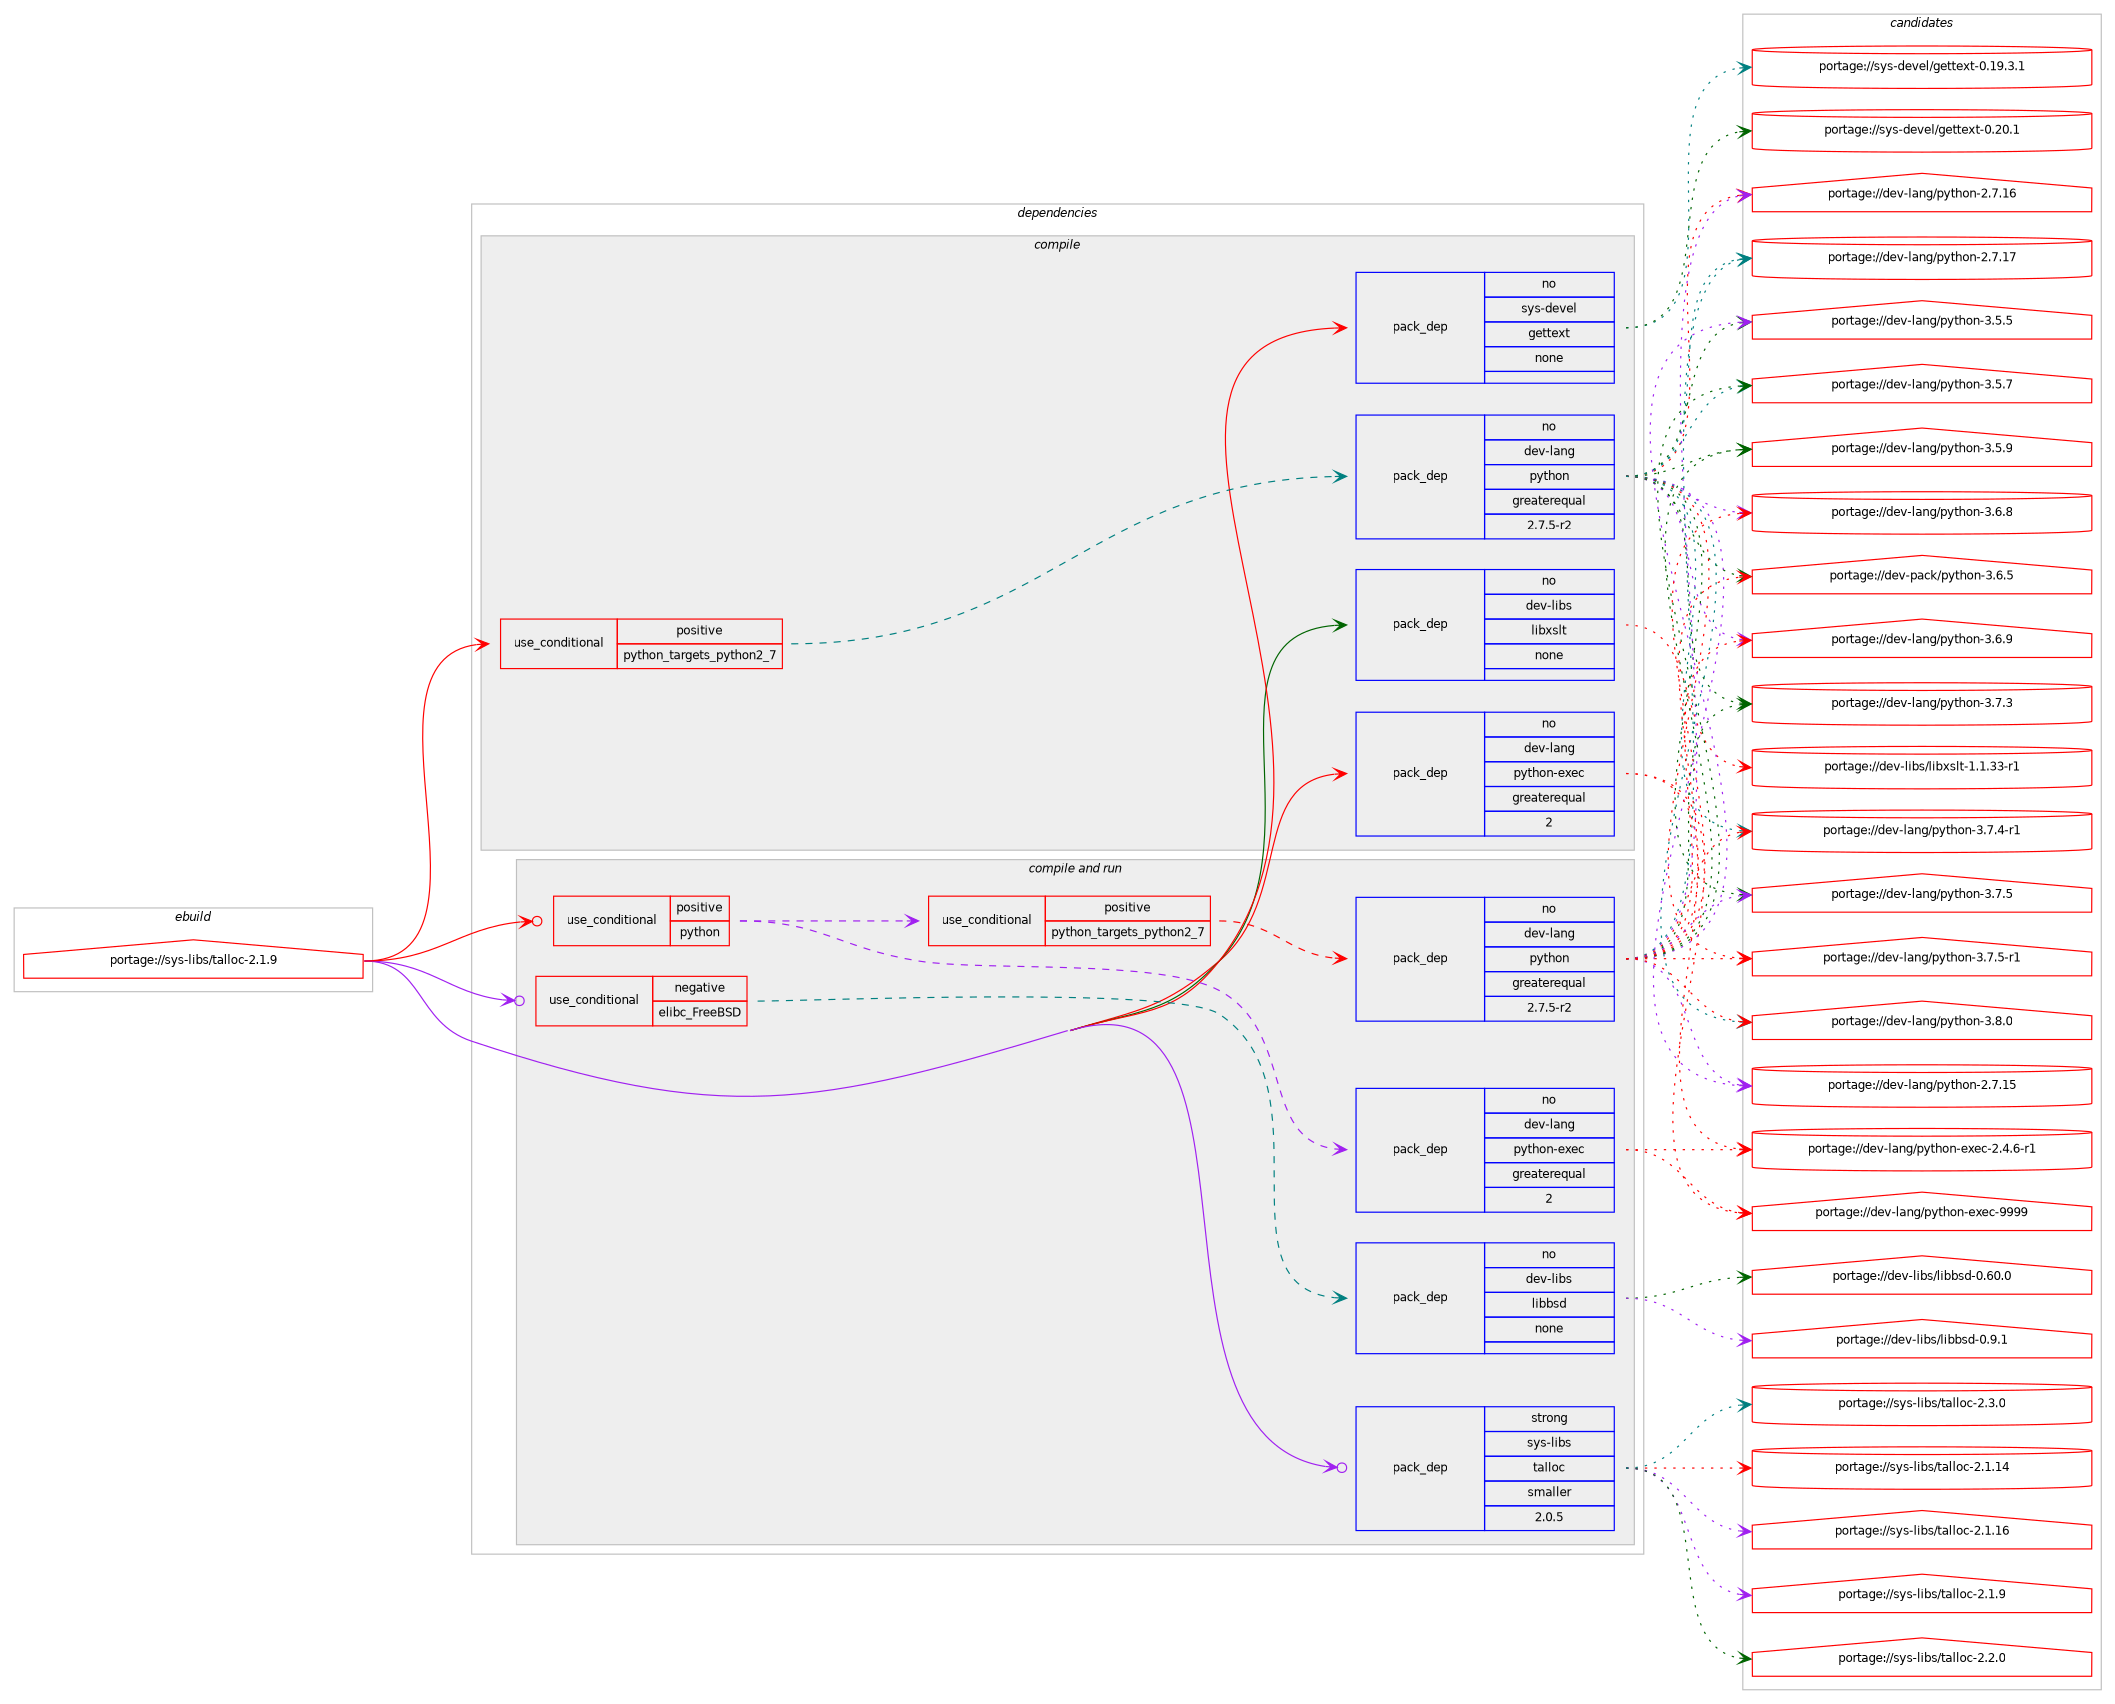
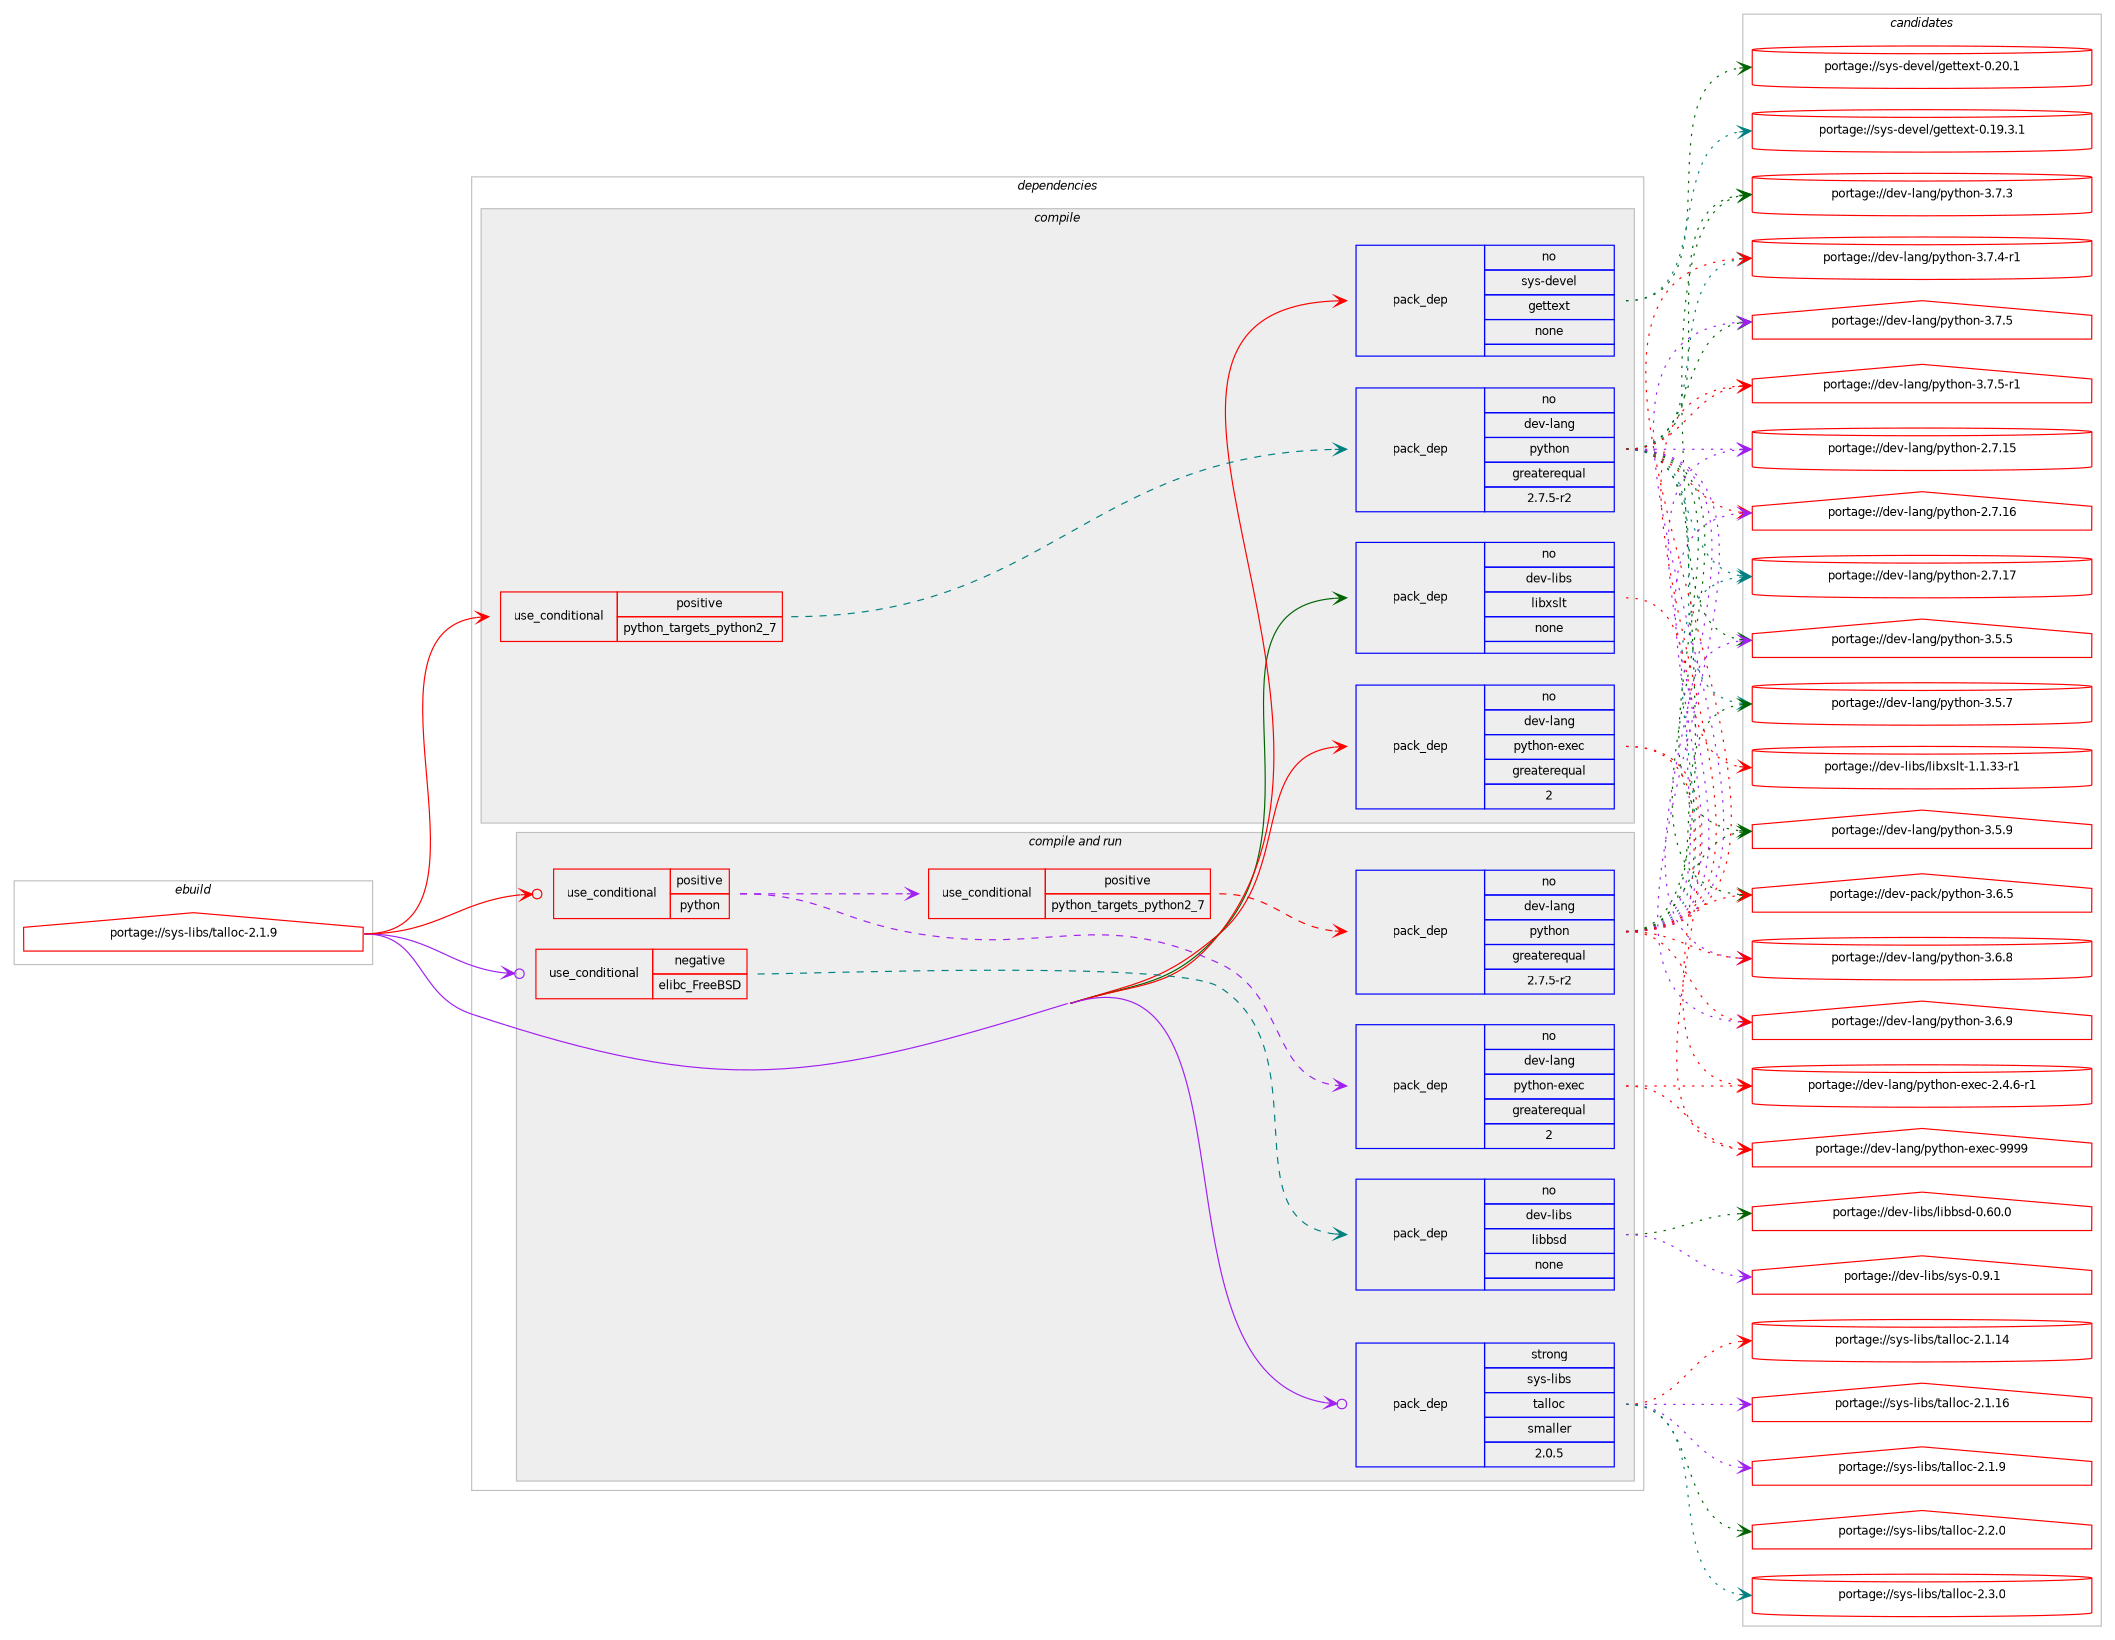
(1922, 386) -> (1922, 704)
(1922, 1022) -> none
(1922, 1341) -> (1922, 1277)
